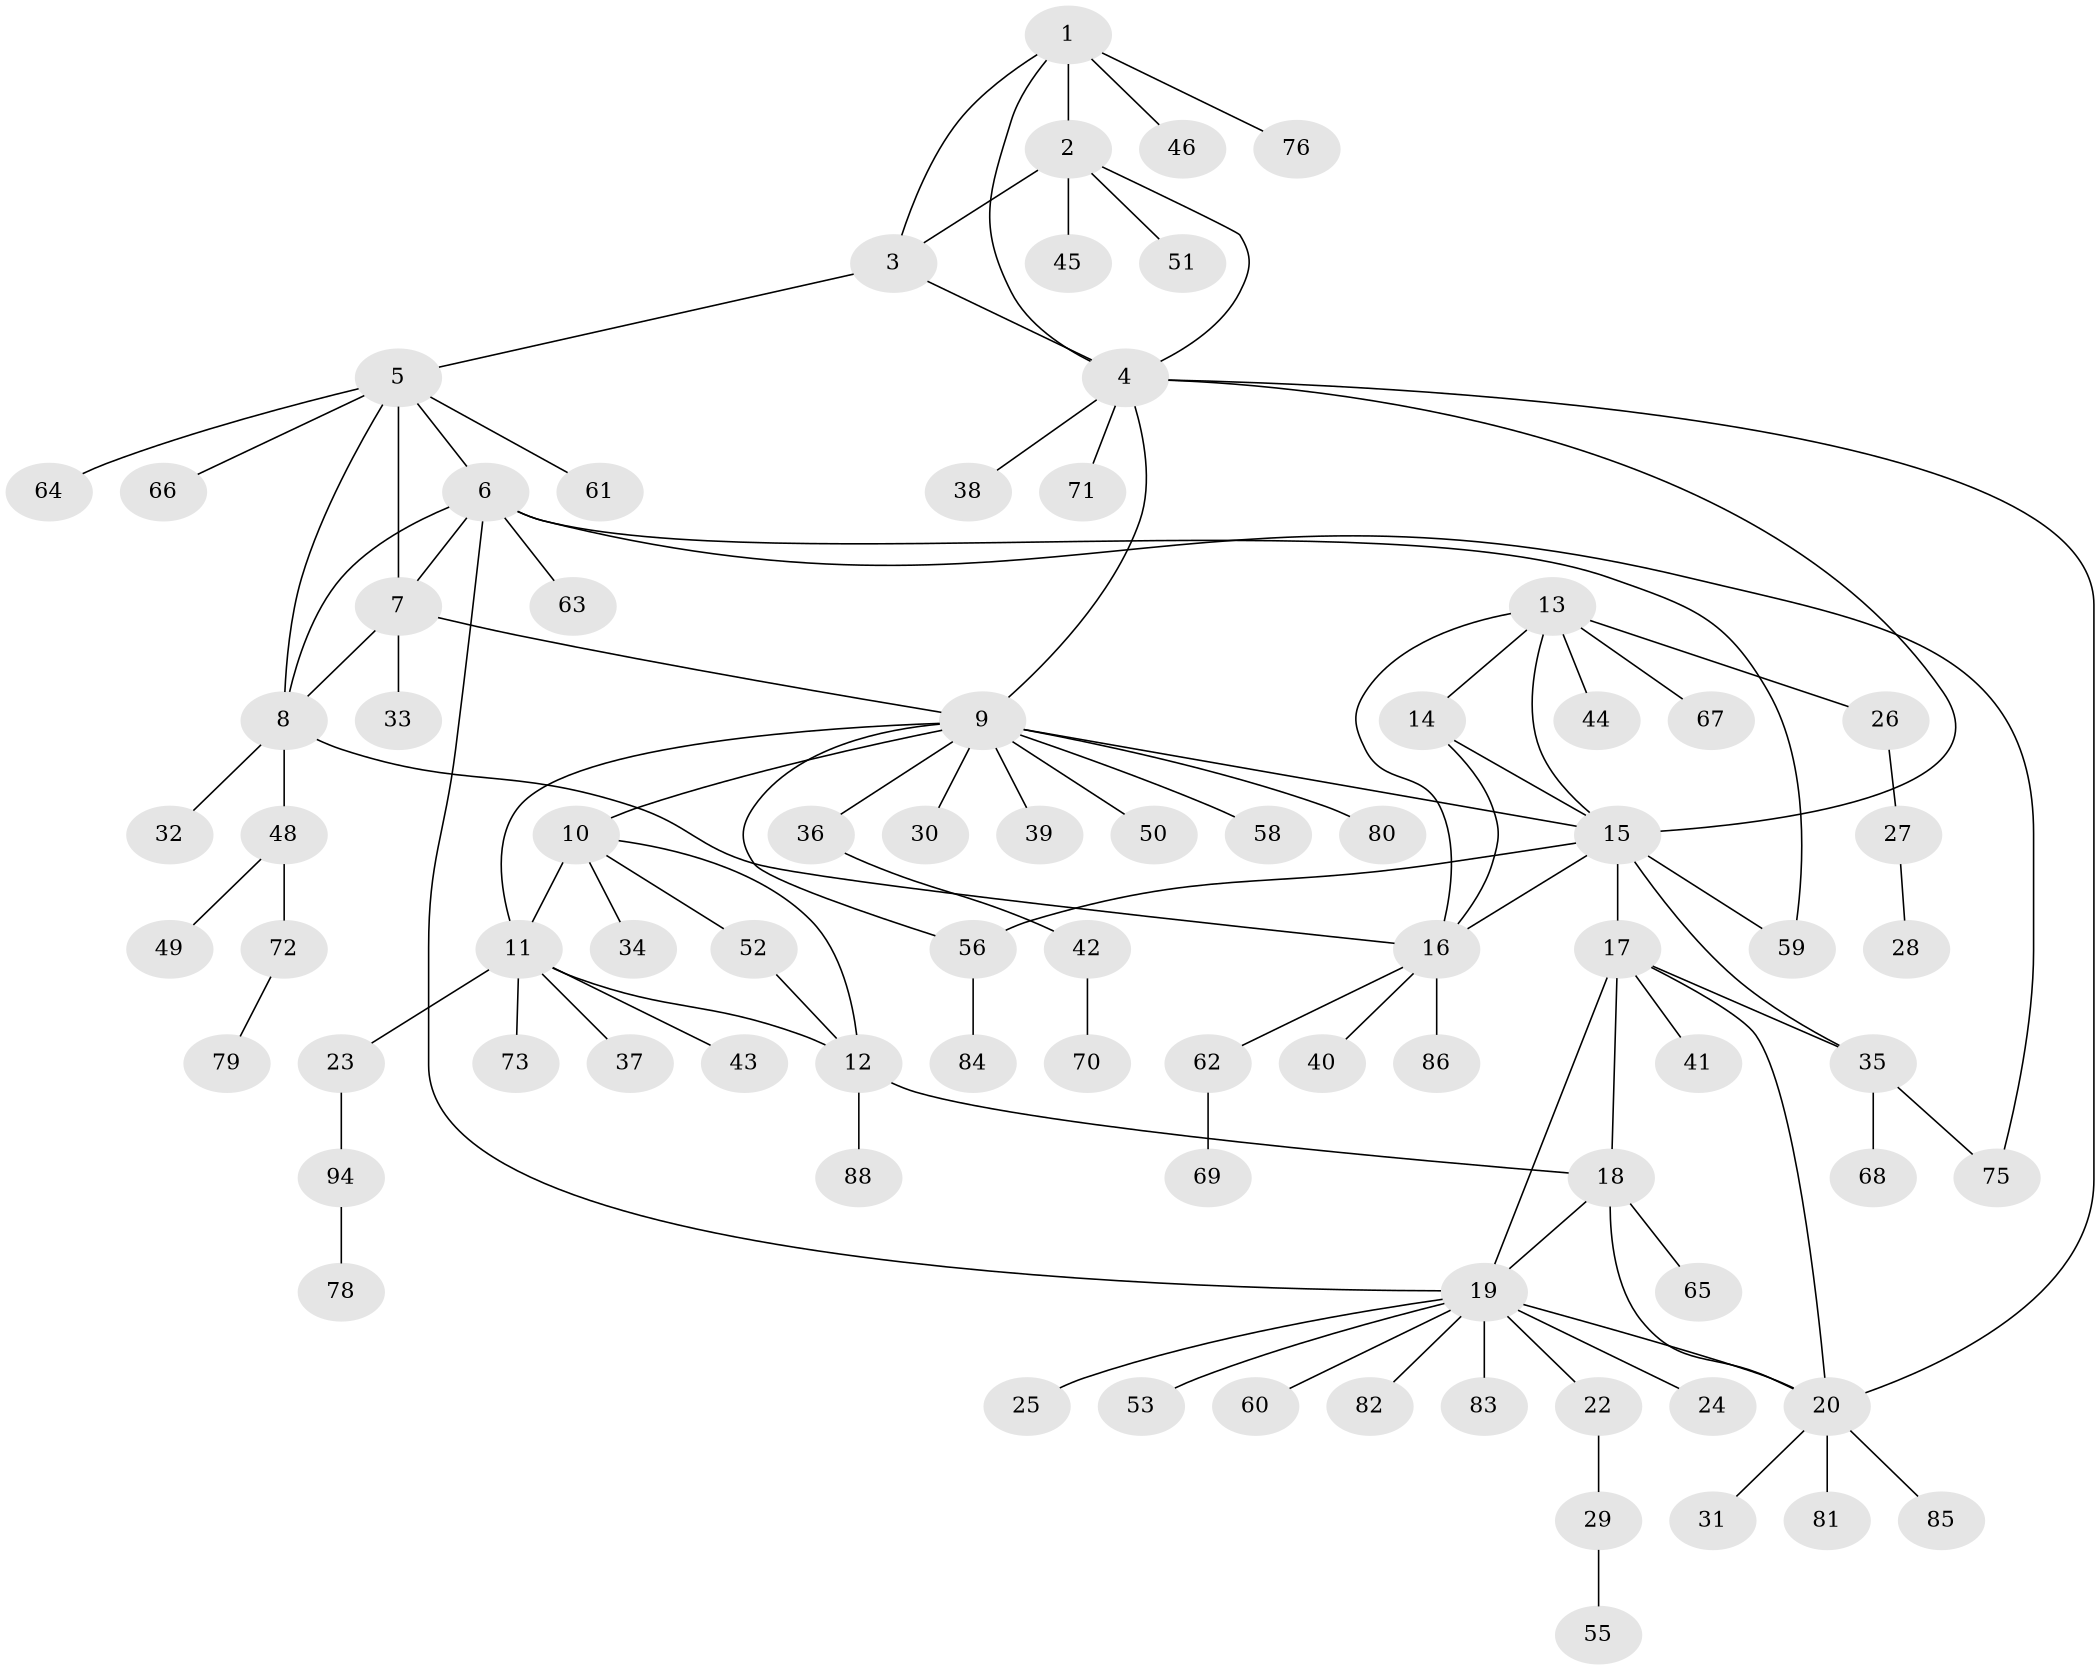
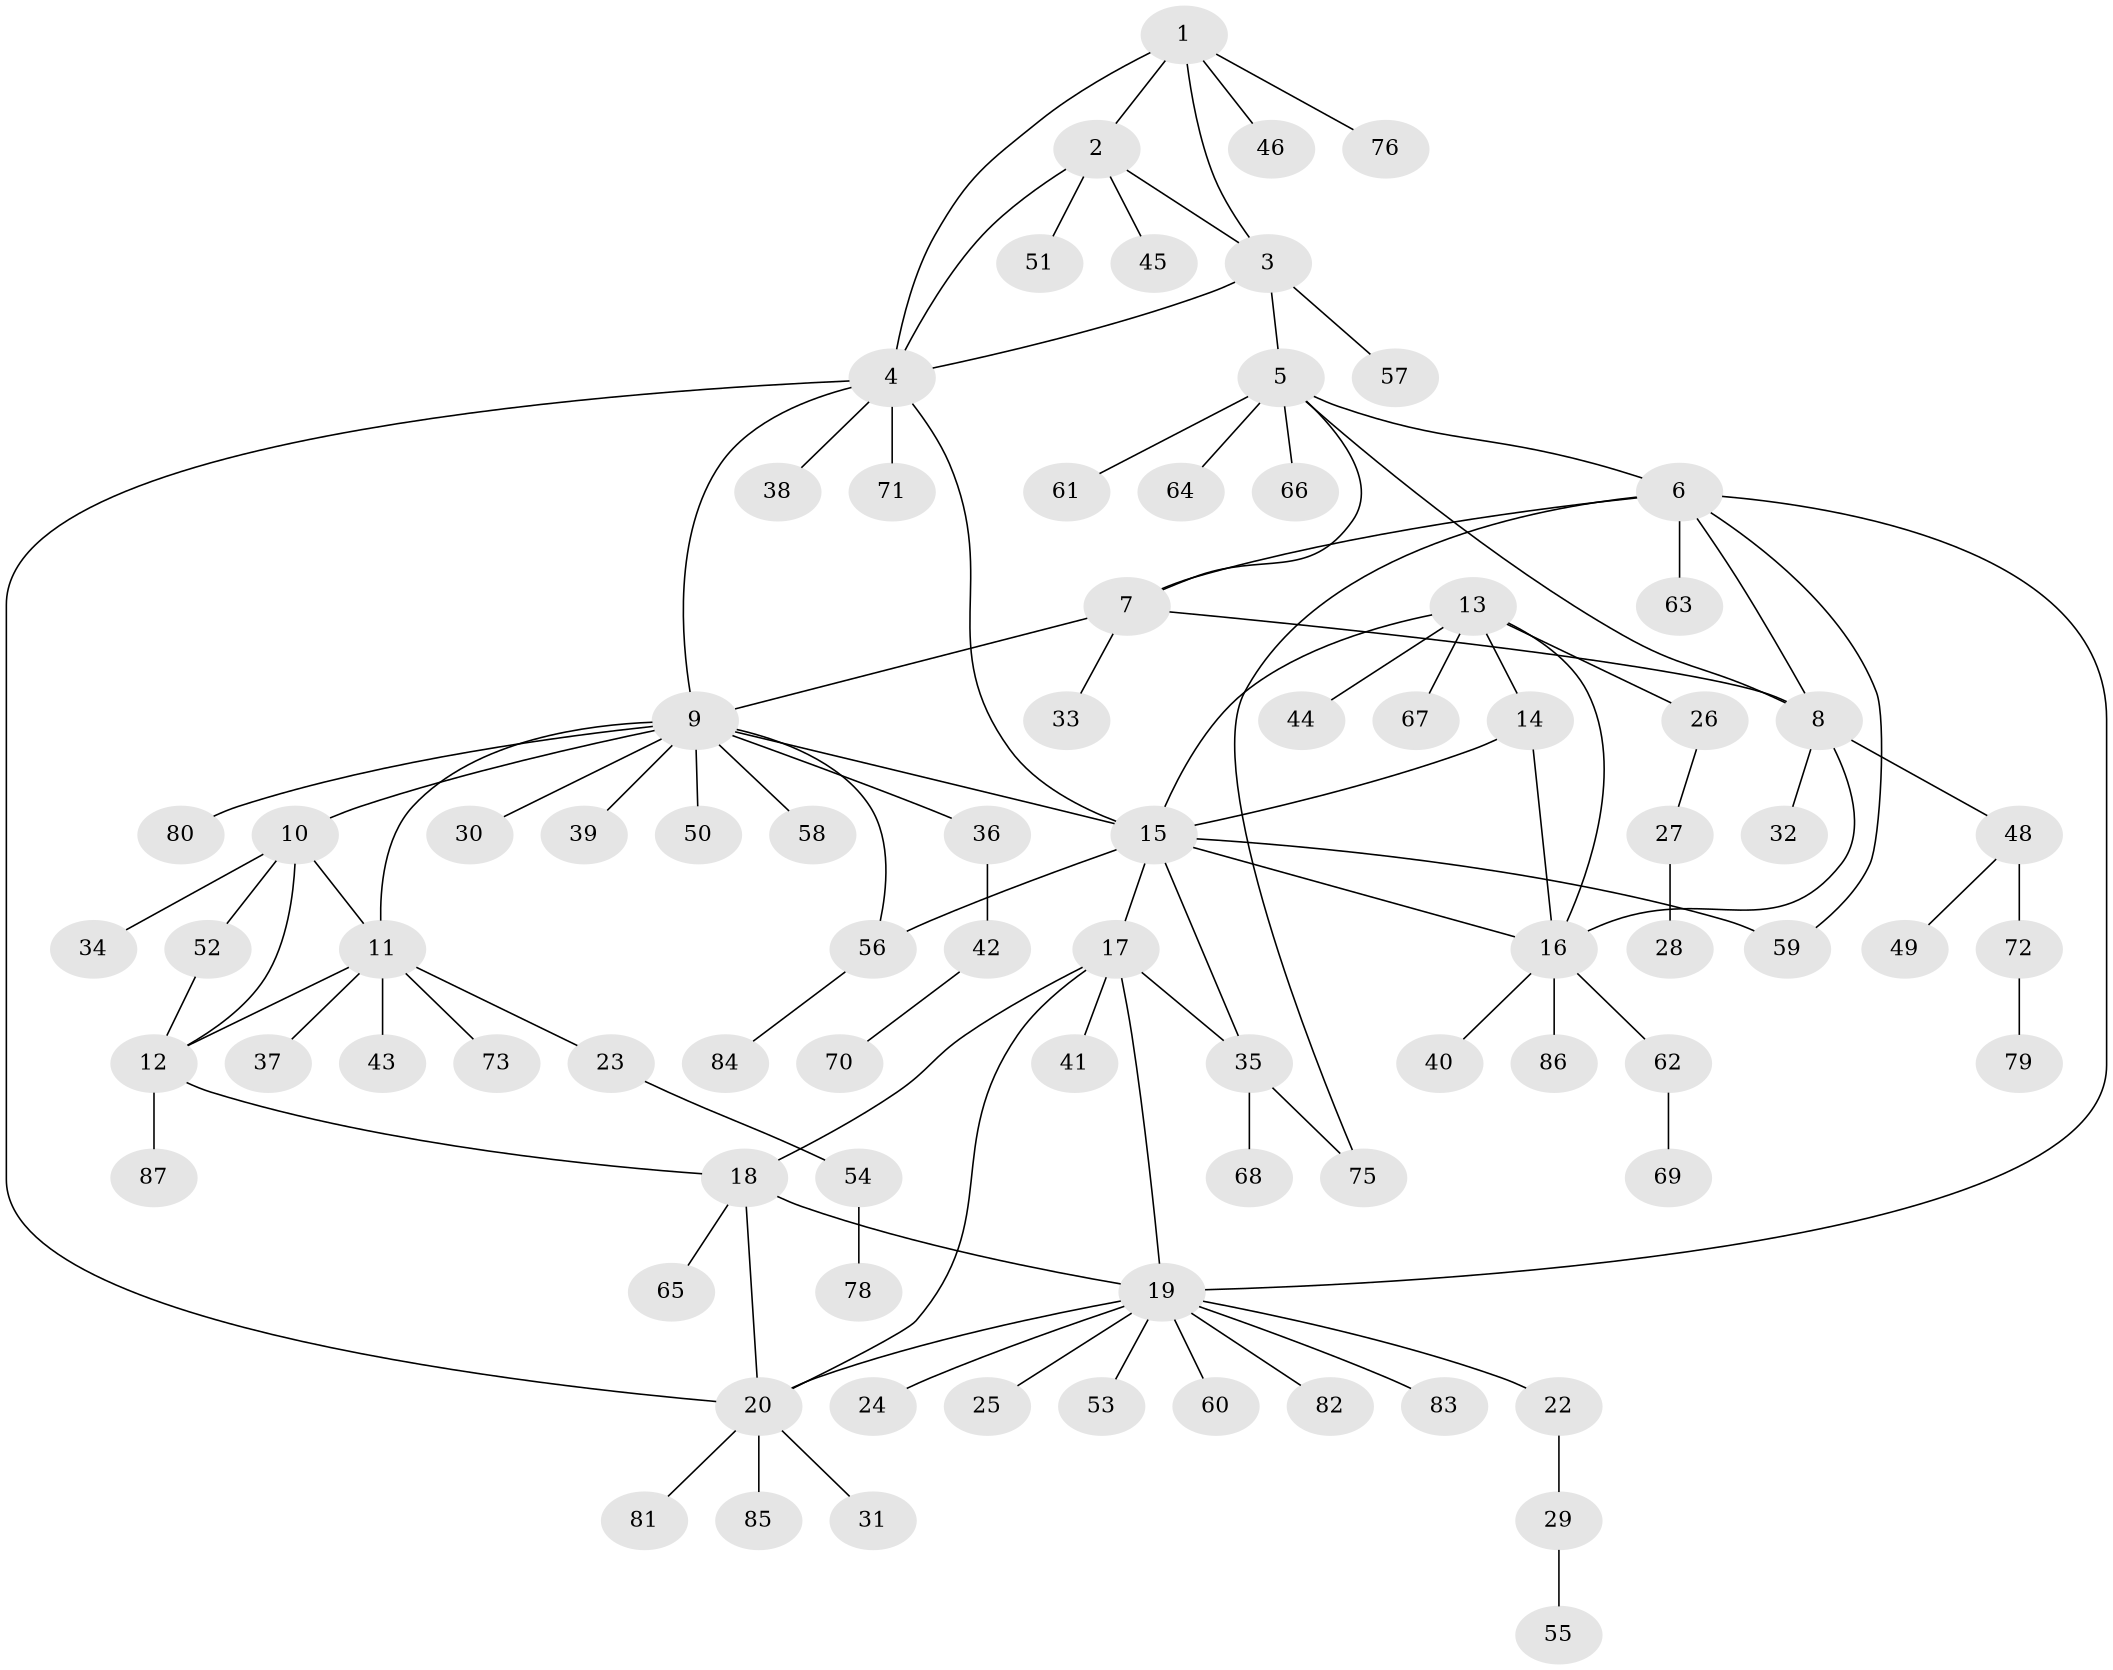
none -> (1395, 378)
(341, 1178) -> (859, 1178)
(859, 1178) -> (154, 1178)
